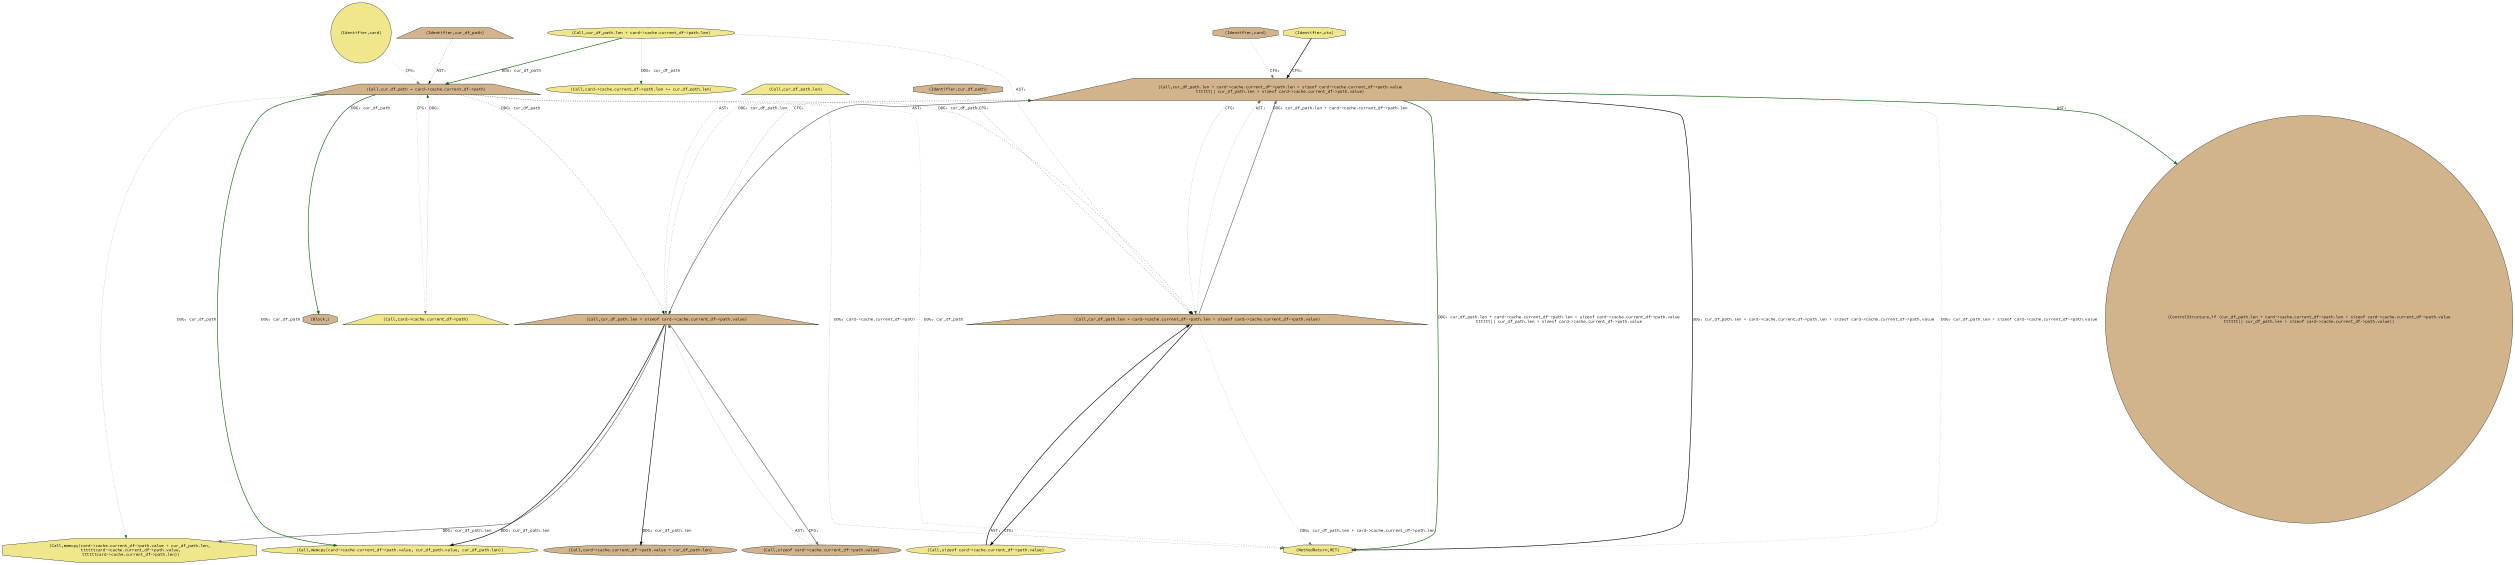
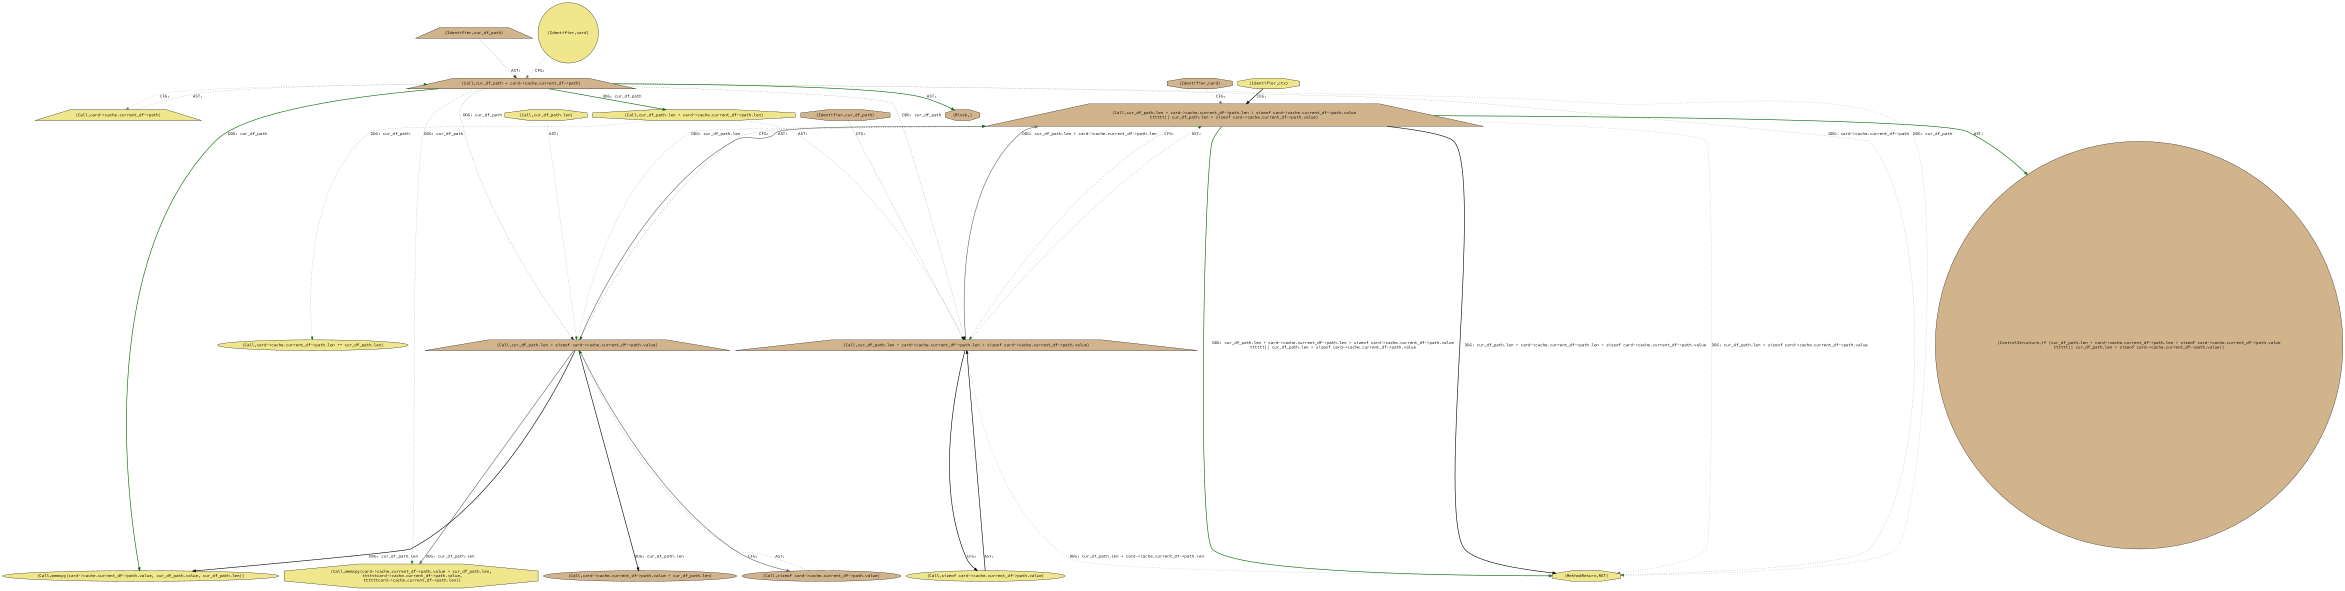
(641, 33) -> (694, 115)
(535, 61) -> (606, 99)
(796, 89) -> (546, 115)
(371, 108) -> (933, 96)
(436, 108) -> (199, 96)
